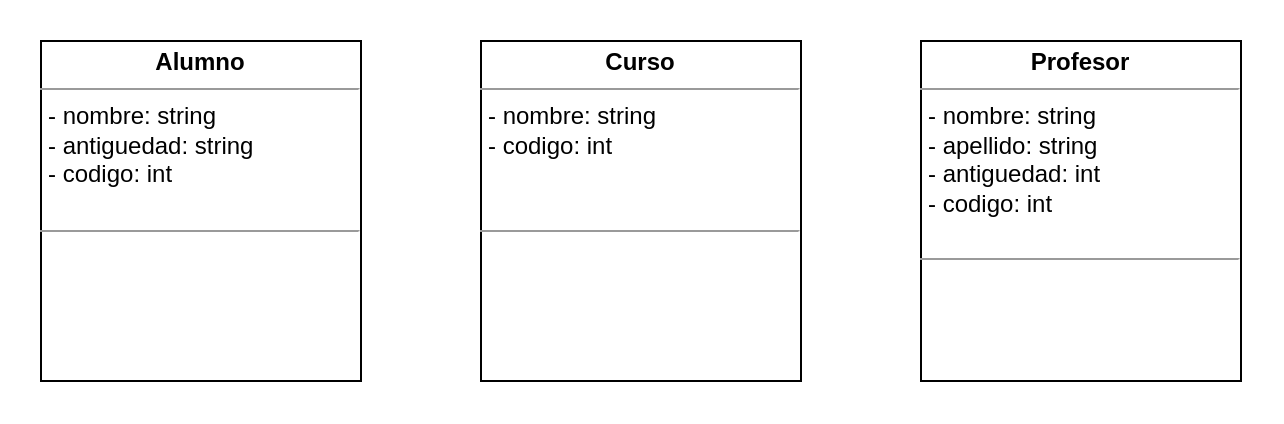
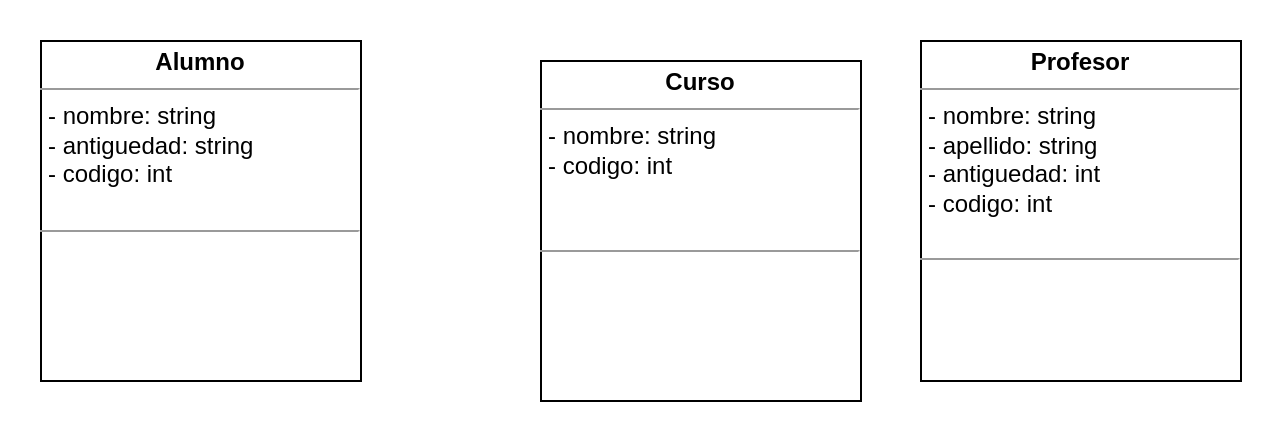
(641, 211) -> (701, 231)
